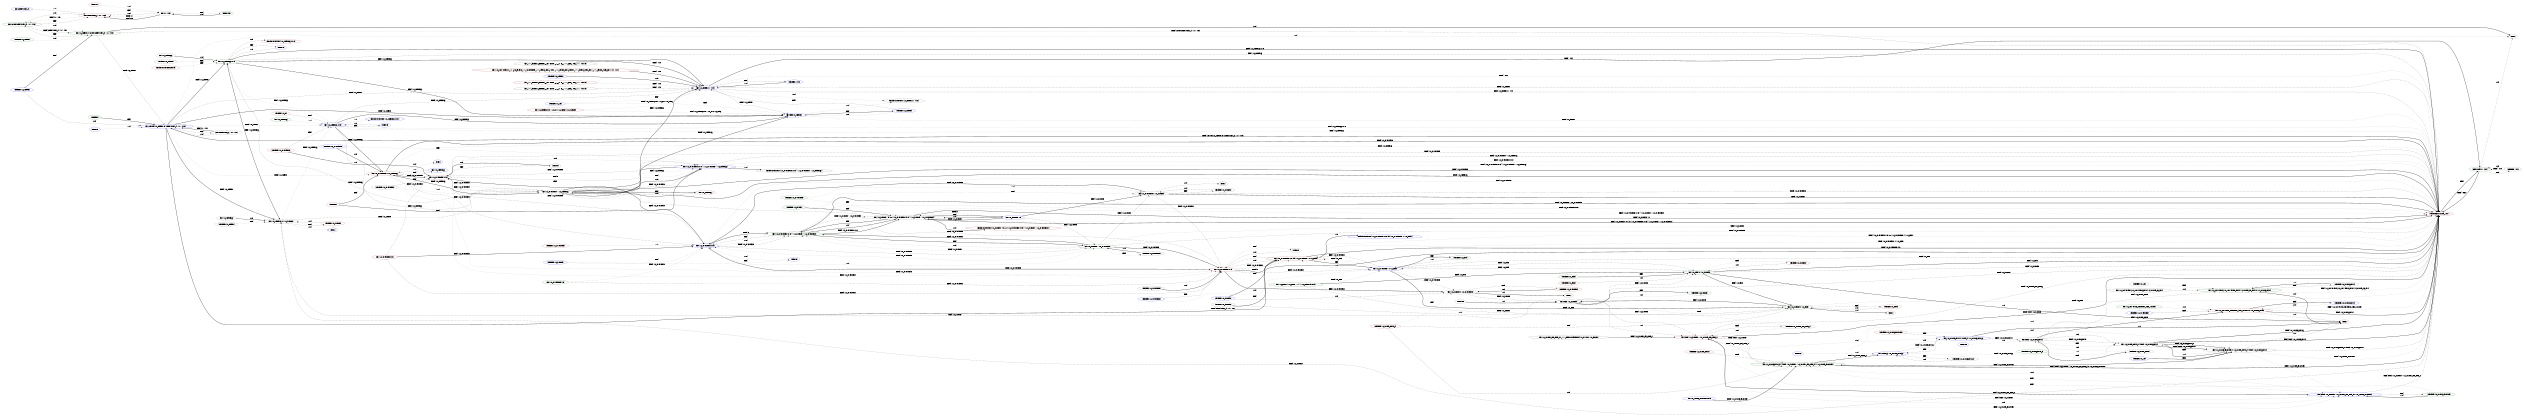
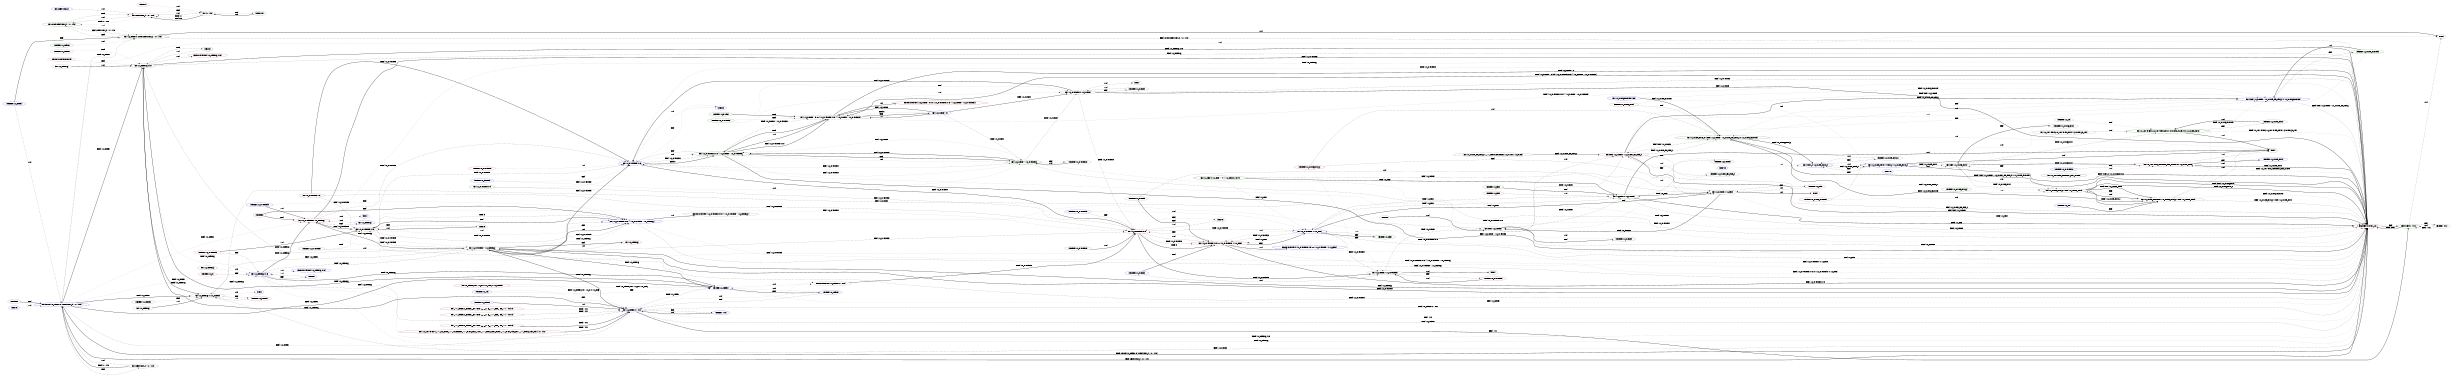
(130, 79) -> (79, 155)
none -> (2151, 175)
(1167, 250) -> (997, 271)
